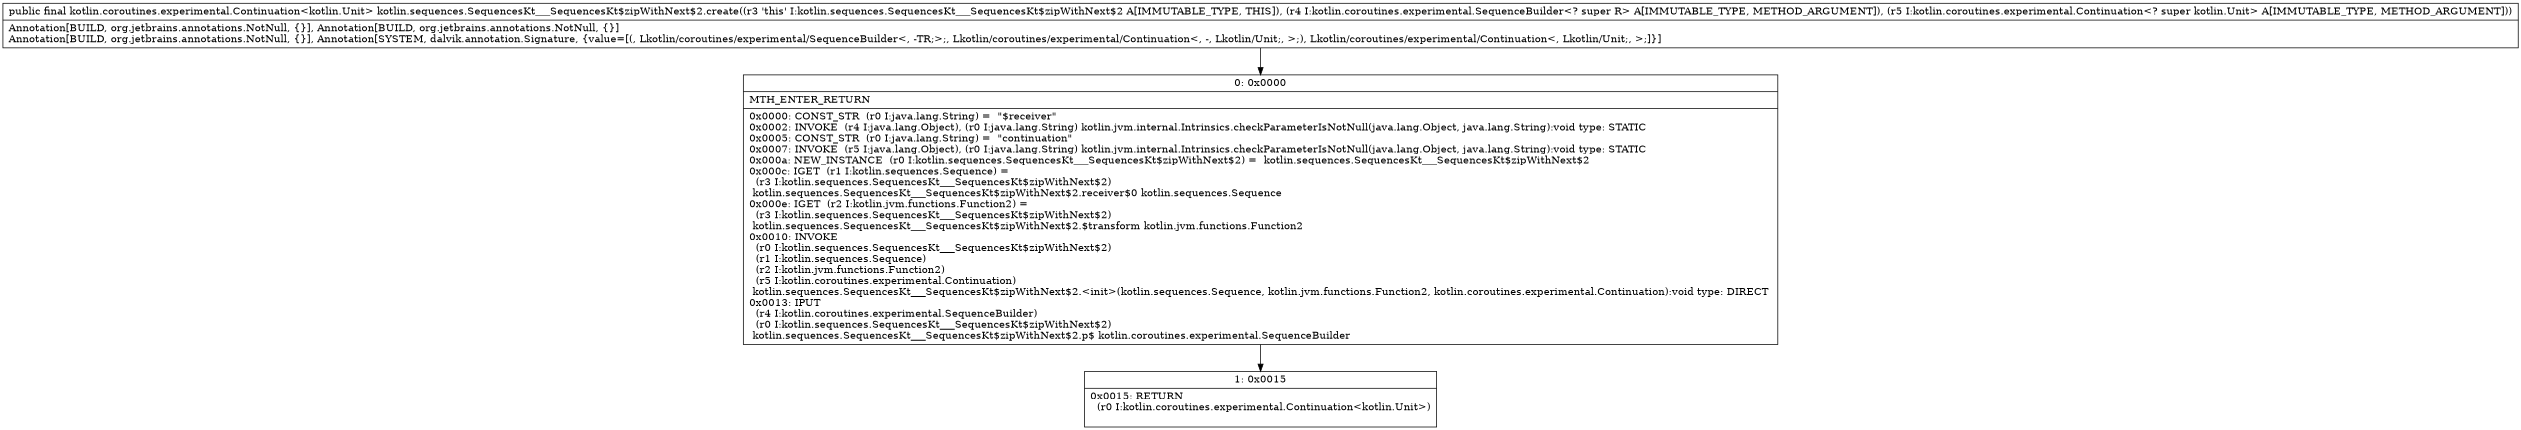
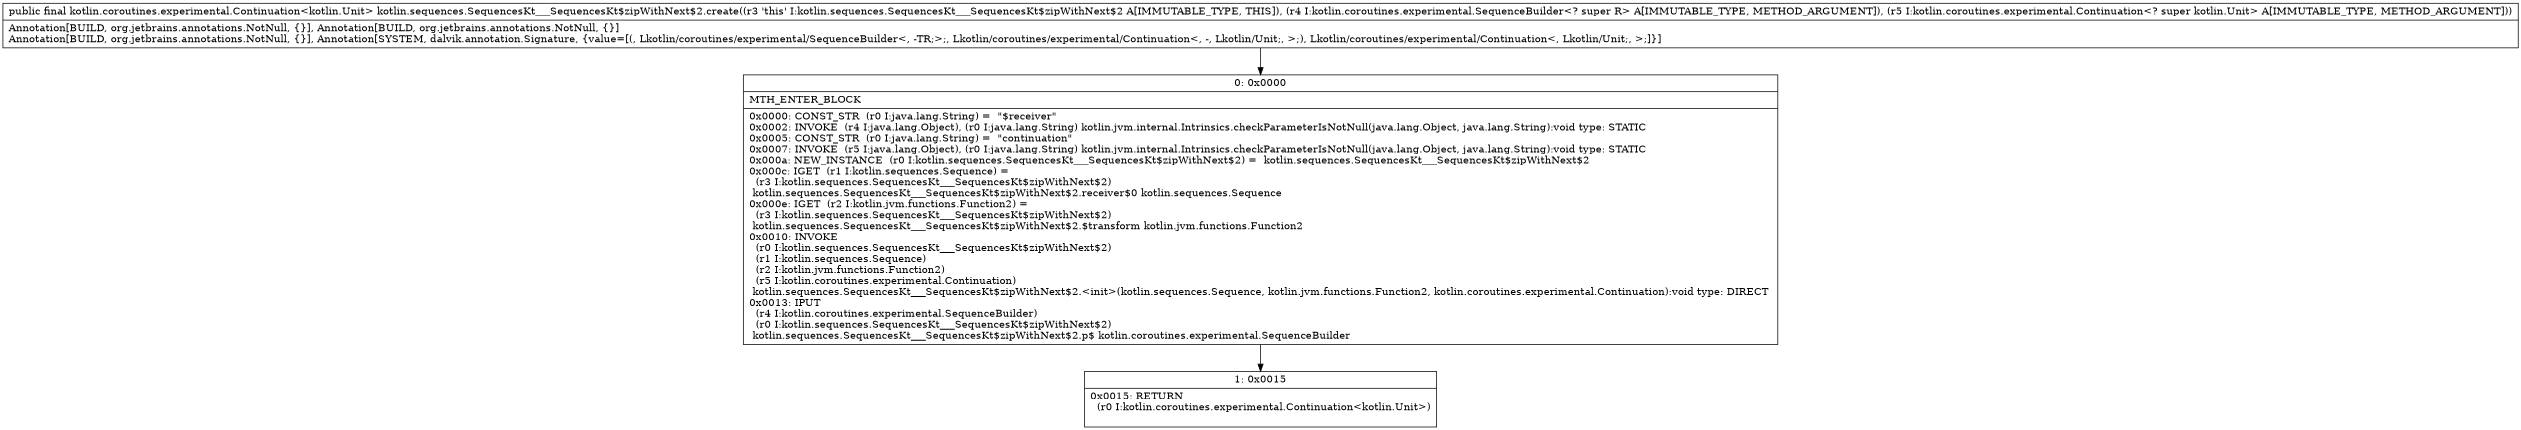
(810, 100) -> (805, 100)
